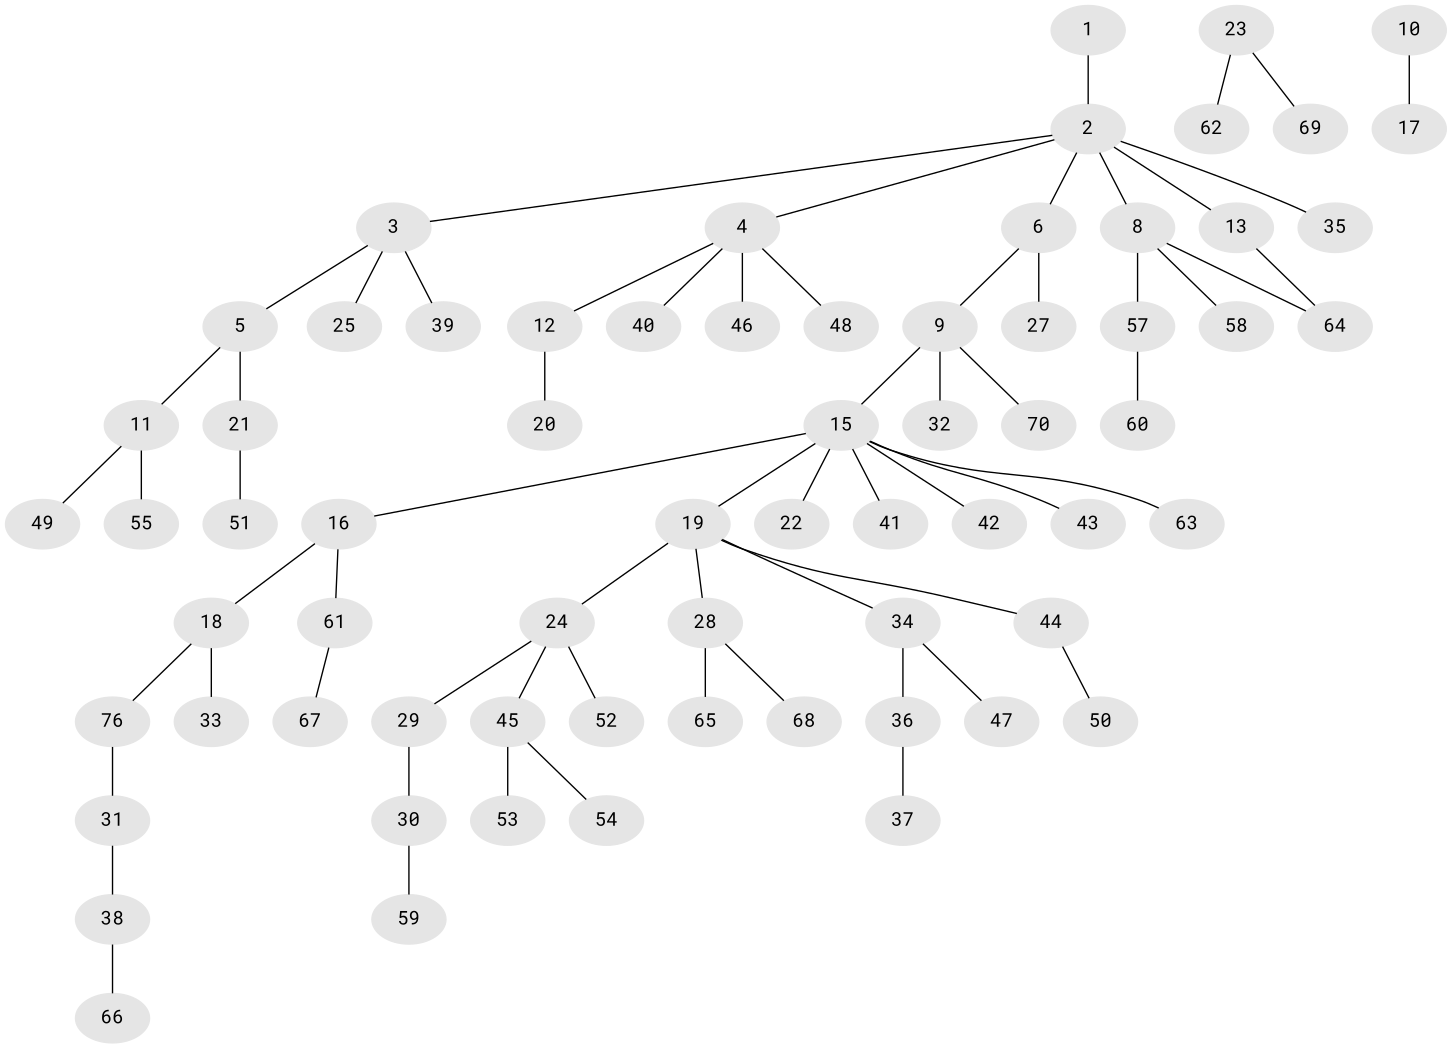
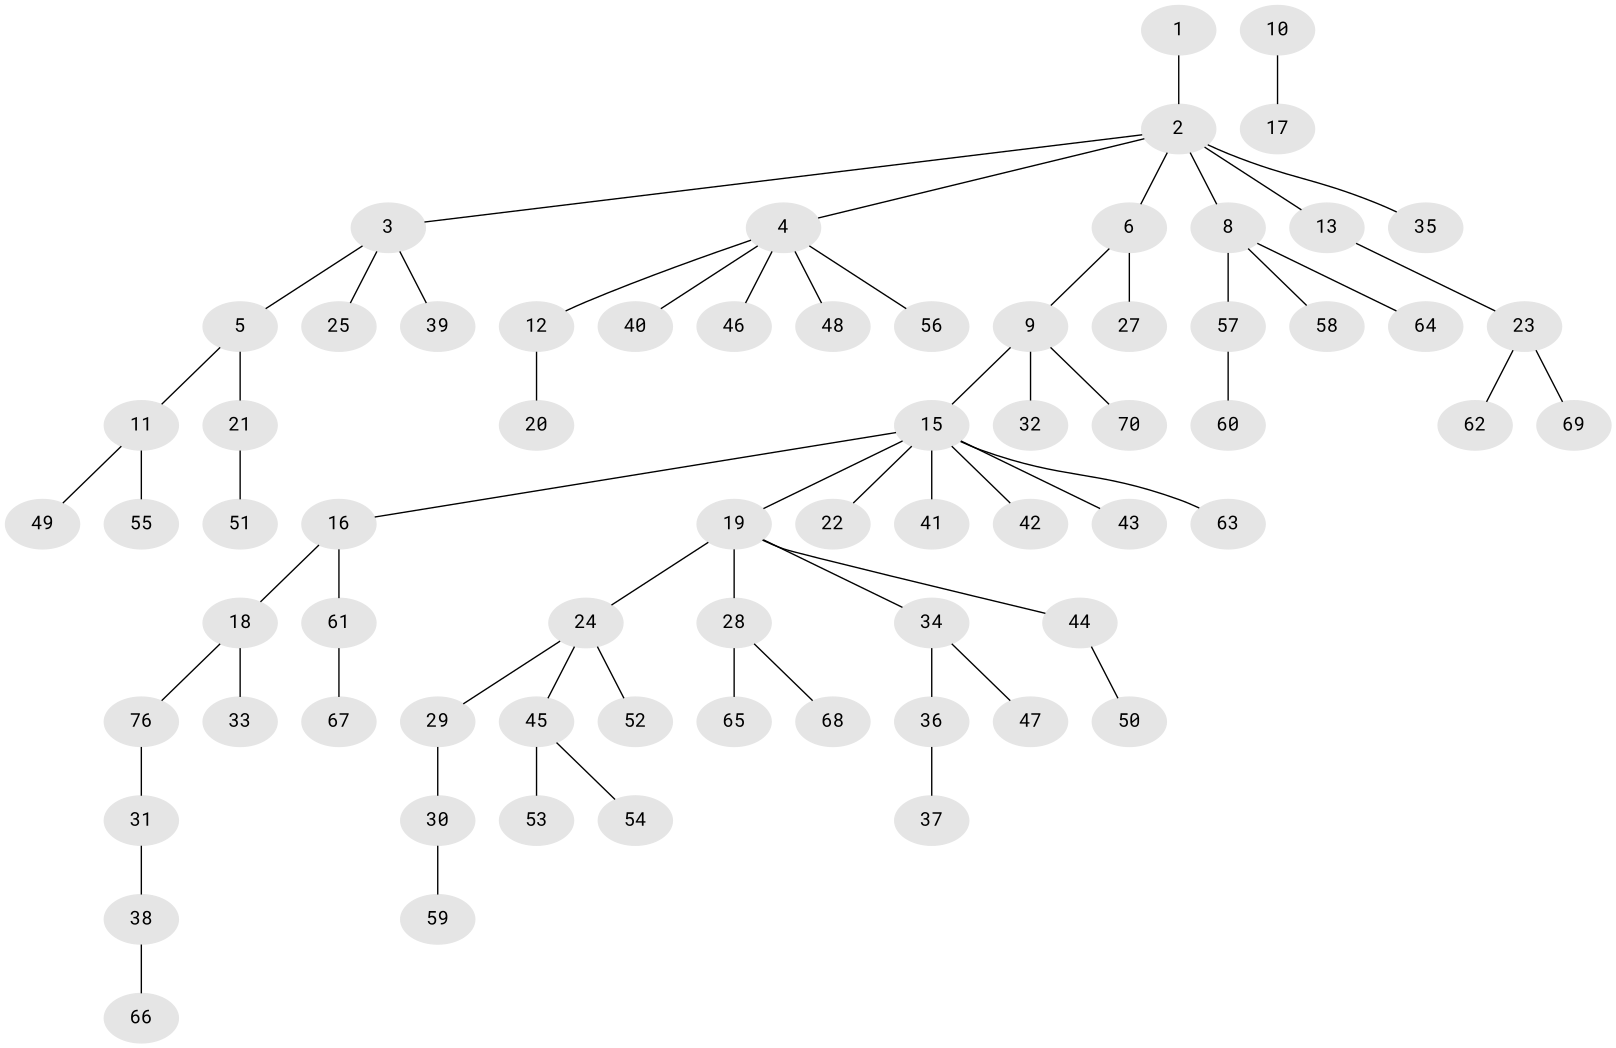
(1286, 277) -> (1426, 277)
none -> (932, 327)
